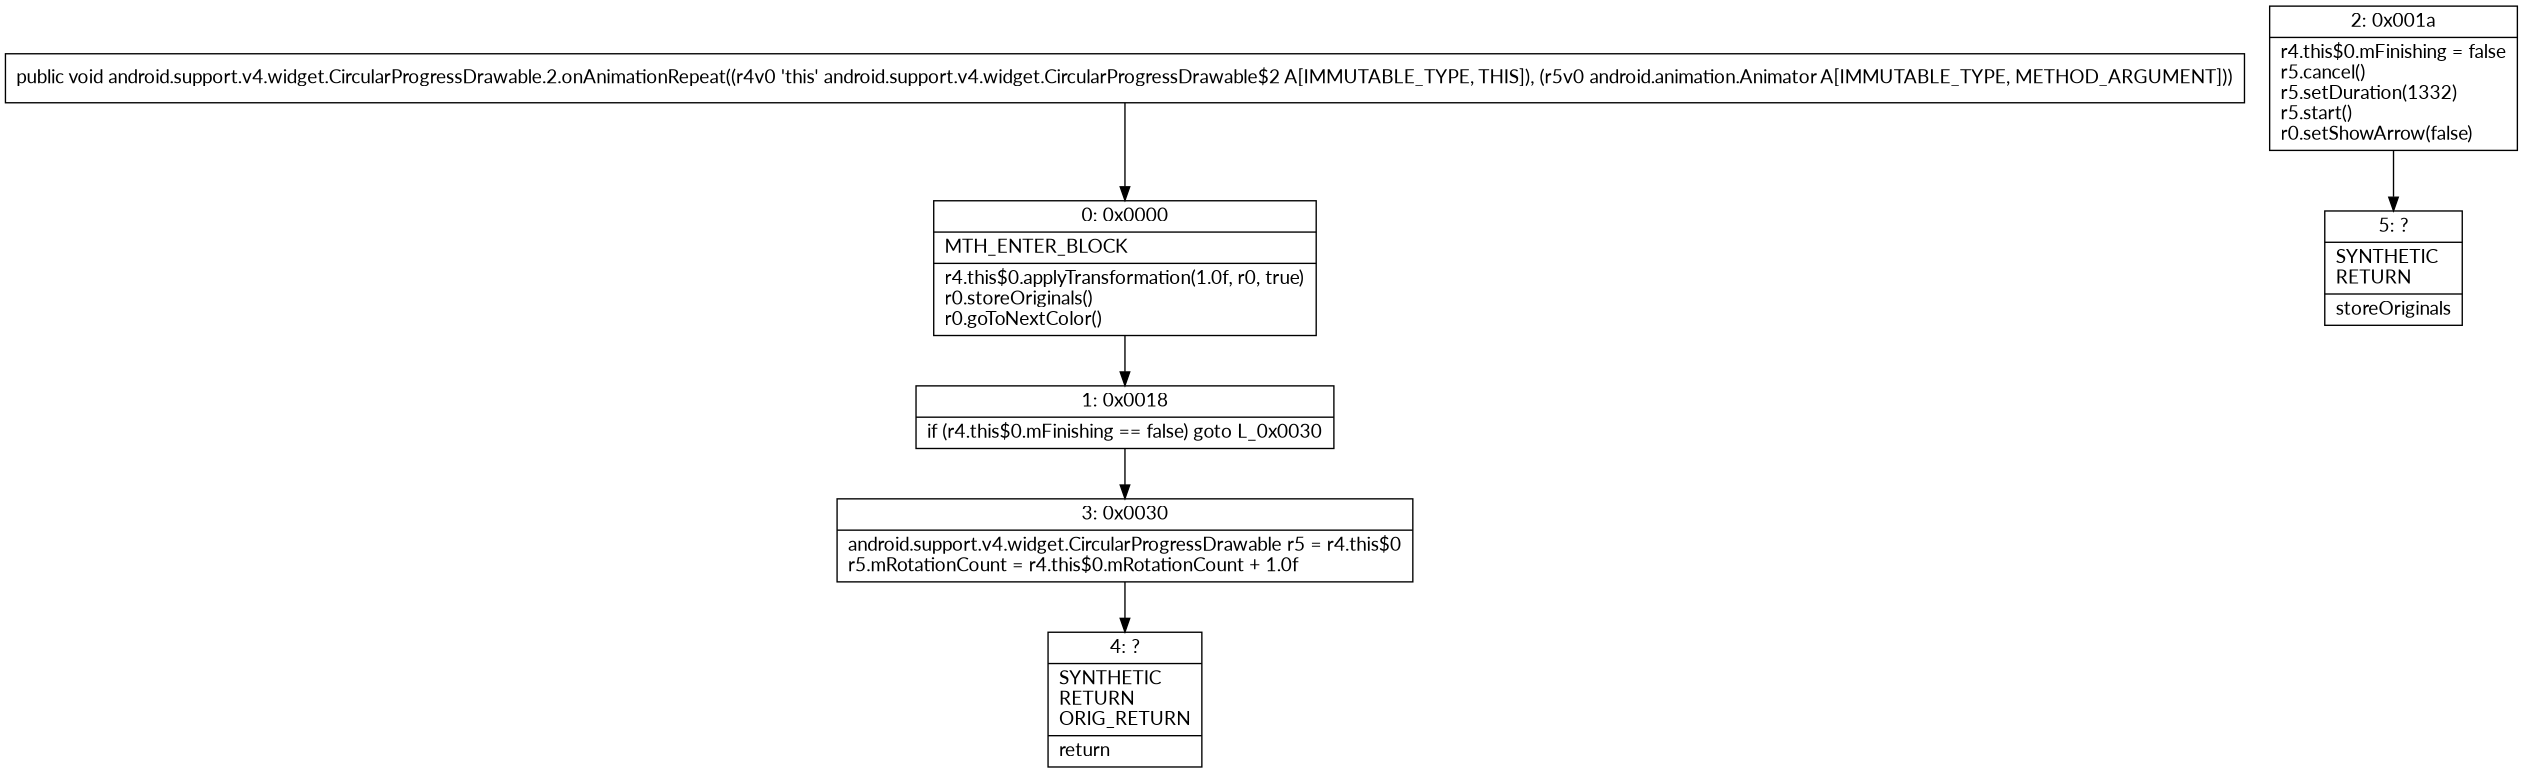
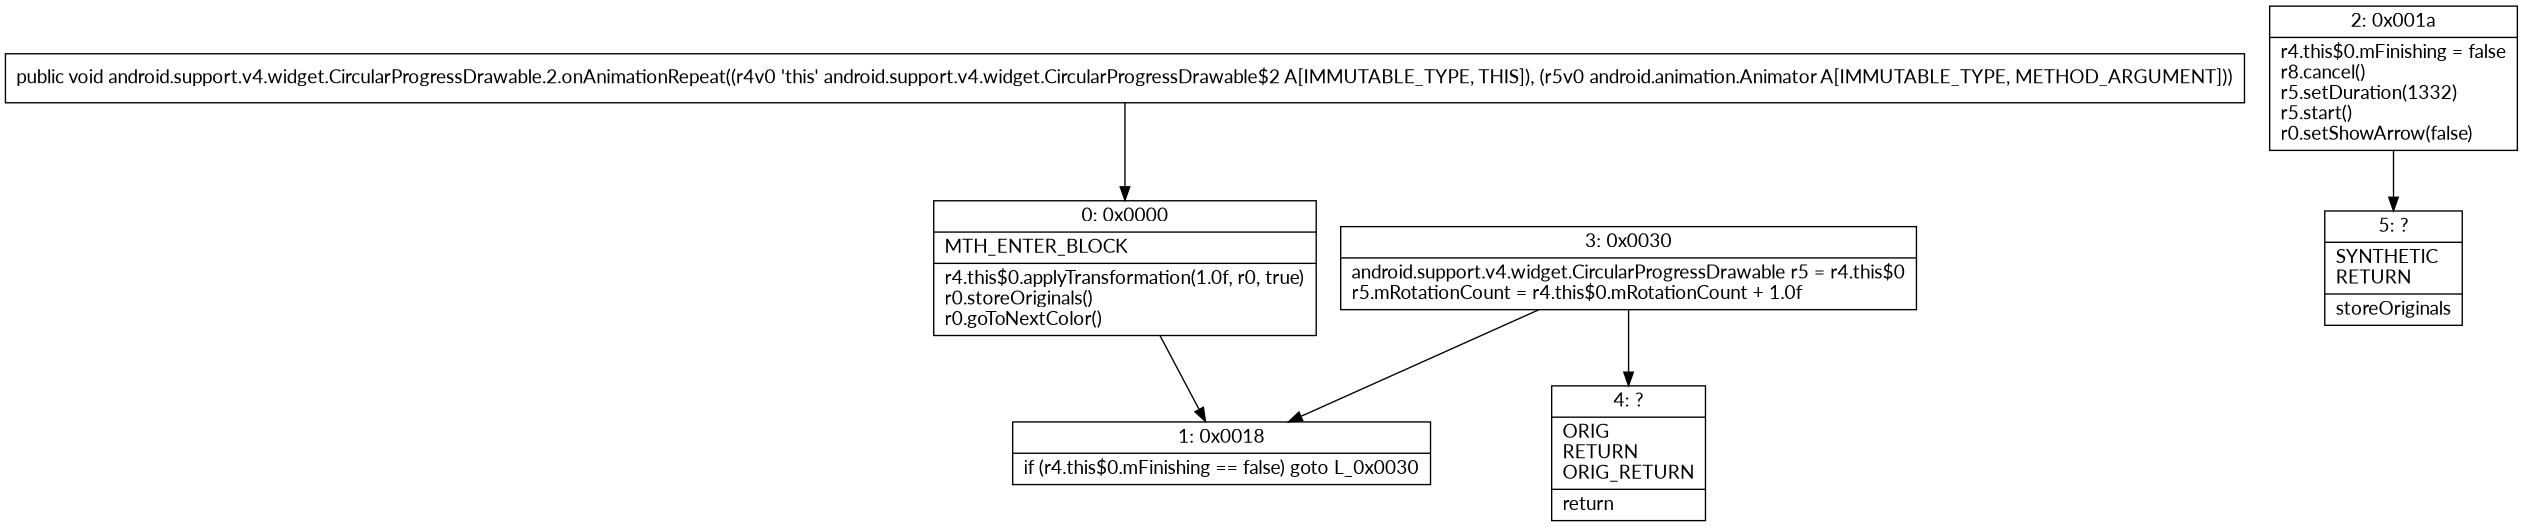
(2323, 73) -> (2323, 73)
(1125, 467) -> (1420, 363)
(1111, 679) -> (1586, 432)
